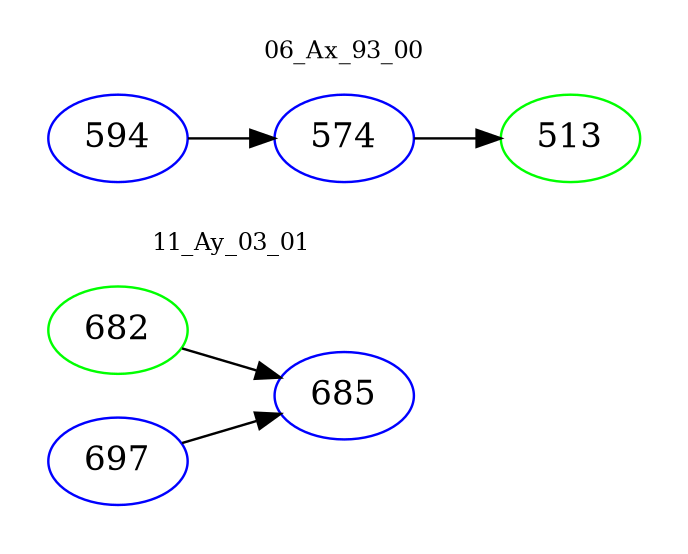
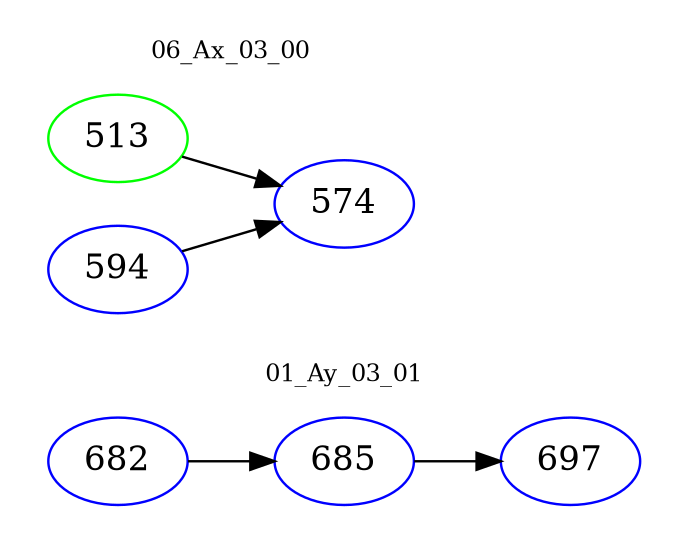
(344, 52) -> (231, 52)
(445, 138) -> (219, 168)
(231, 244) -> (344, 375)
(118, 330) -> (118, 461)
(219, 432) -> (445, 461)
